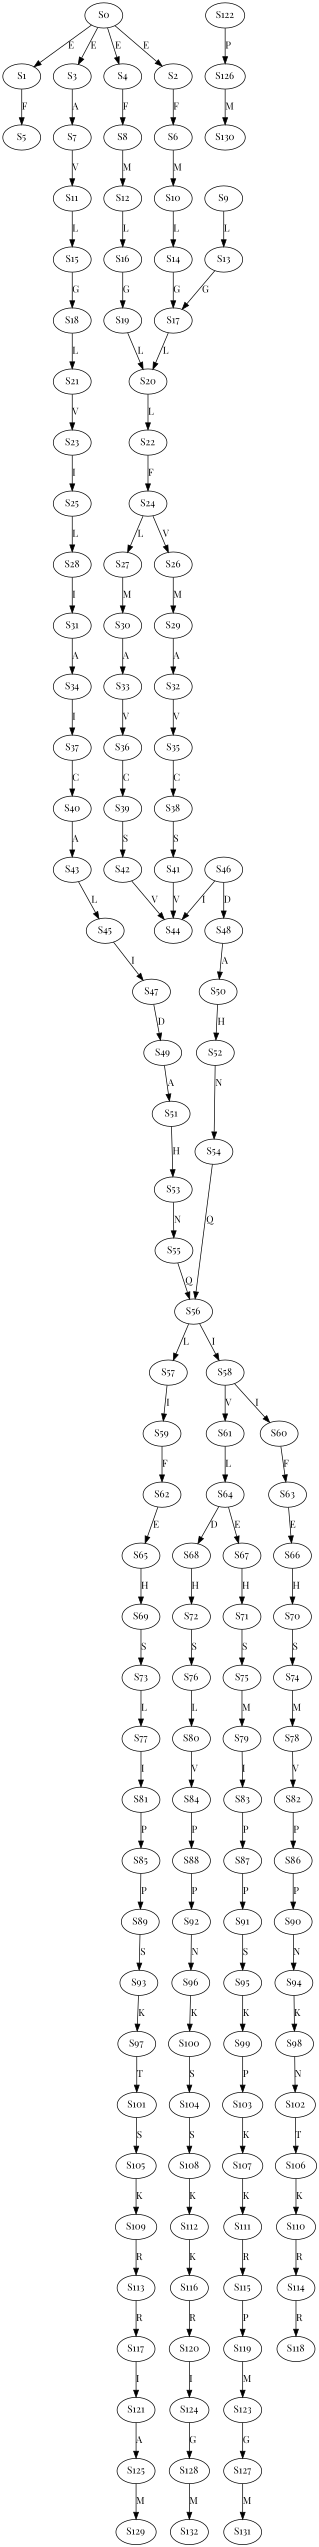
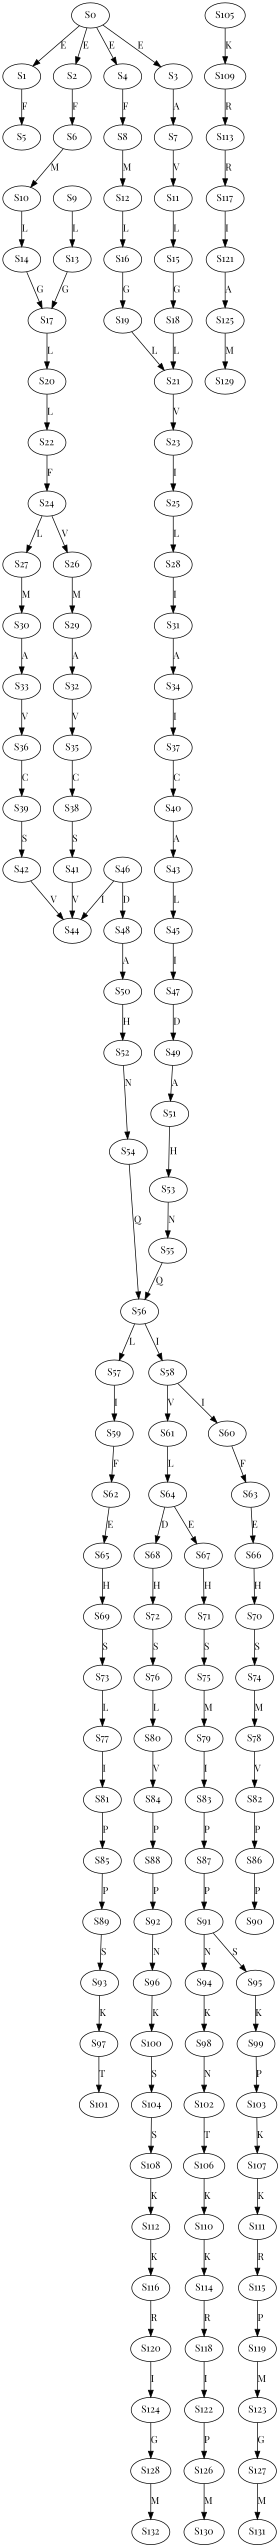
(134, 348) -> (146, 348)
(293, 1949) -> (204, 1949)
(136, 2132) -> none
(299, 2257) -> (208, 2257)
none -> (204, 2376)
